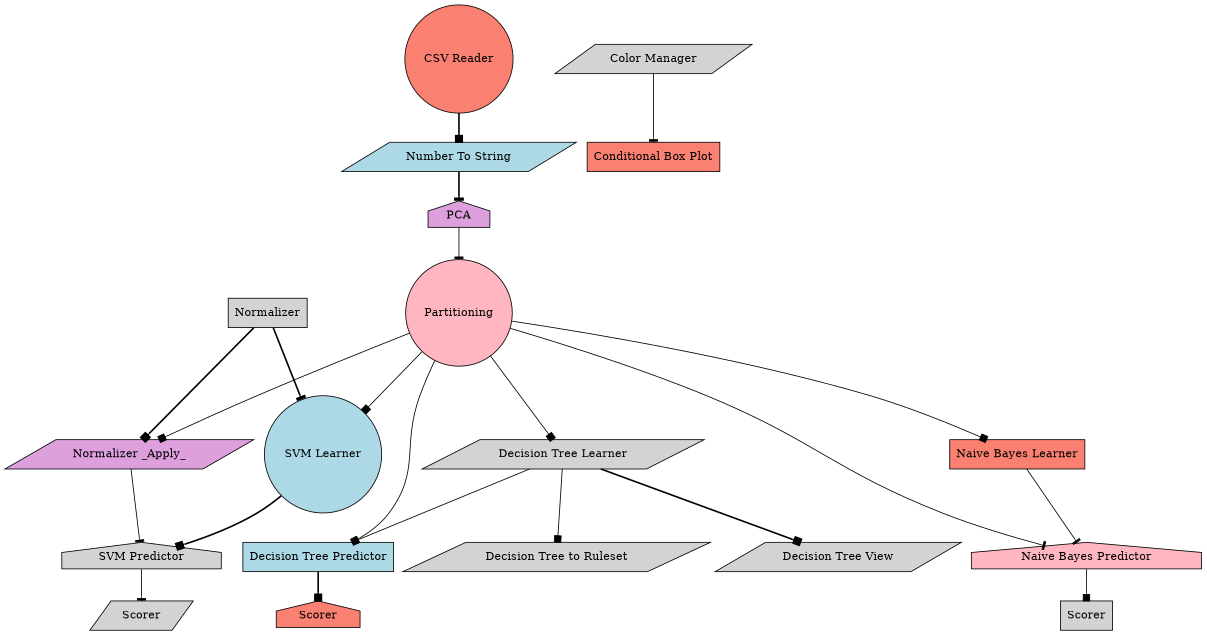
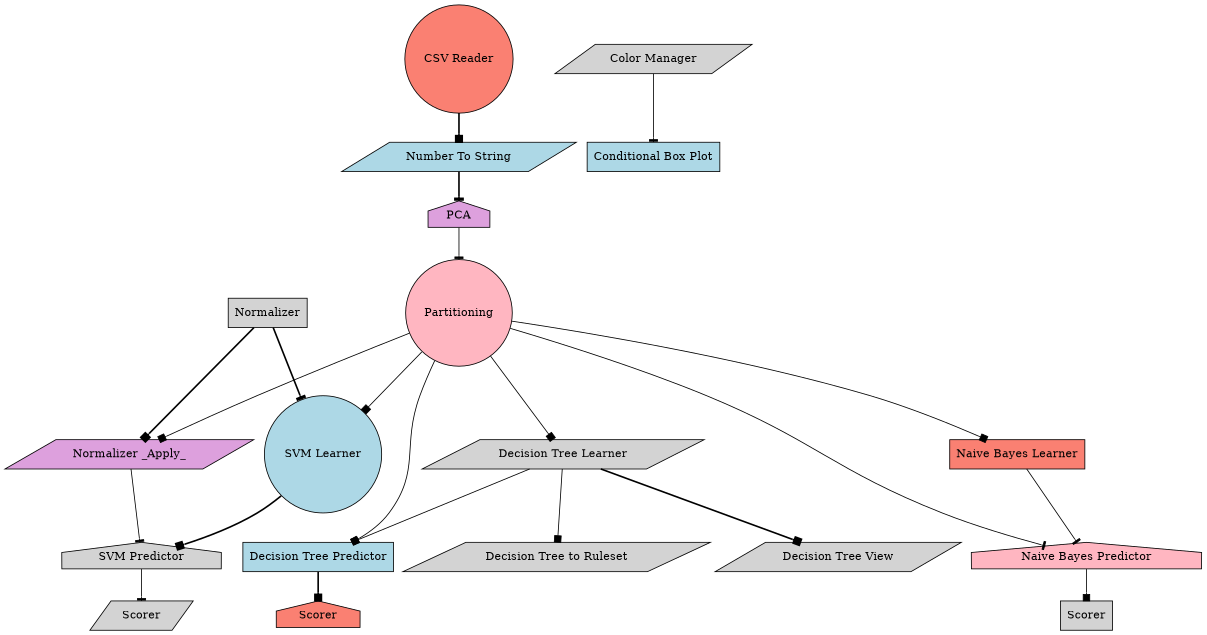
(653, 157) -> (653, 157)
